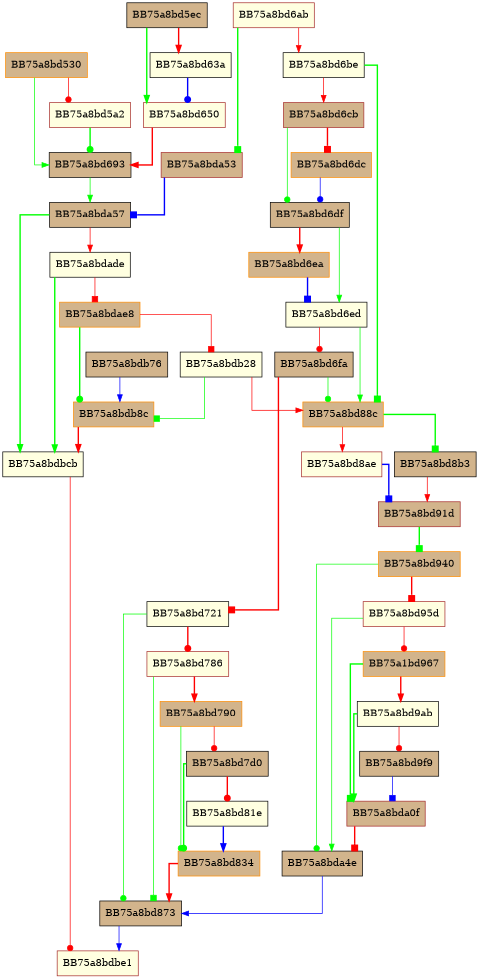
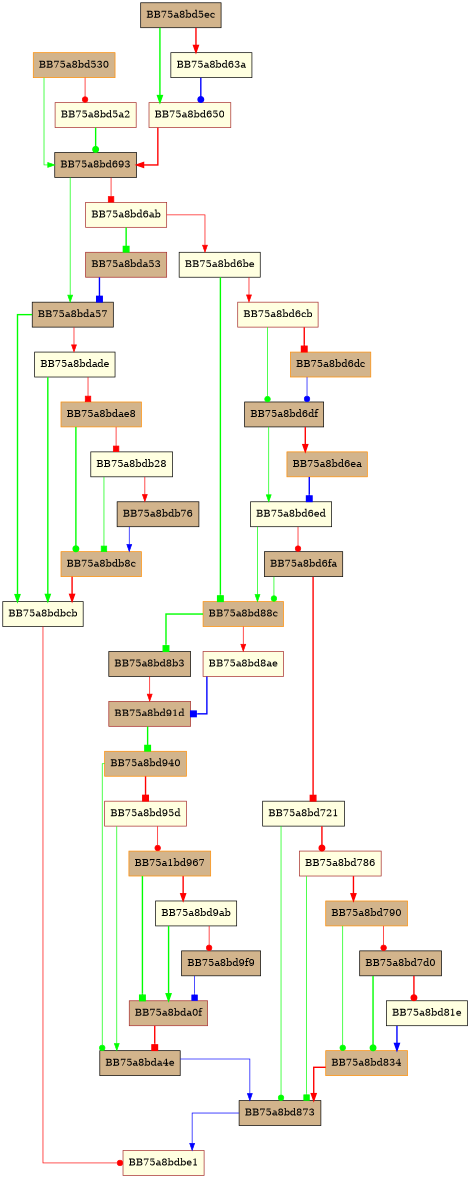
(324, 115) -> (278, 315)
none -> (111, 186)
(257, 410) -> (145, 486)
